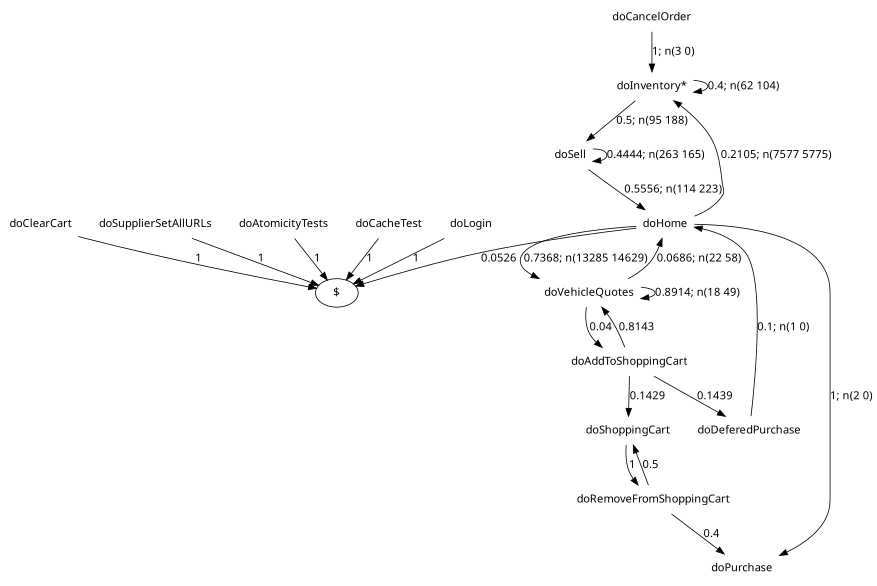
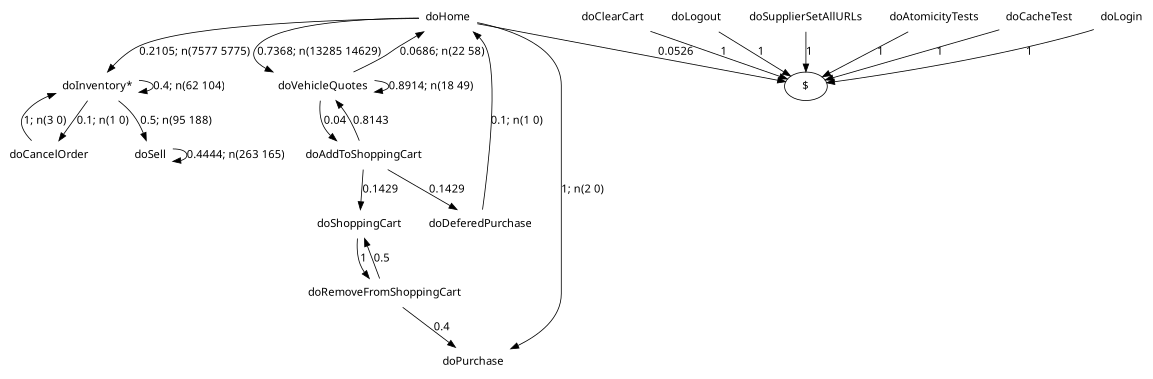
none -> (697, 17)
none -> (76, 117)
(613, 188) -> none
(715, 396) -> (447, 190)
